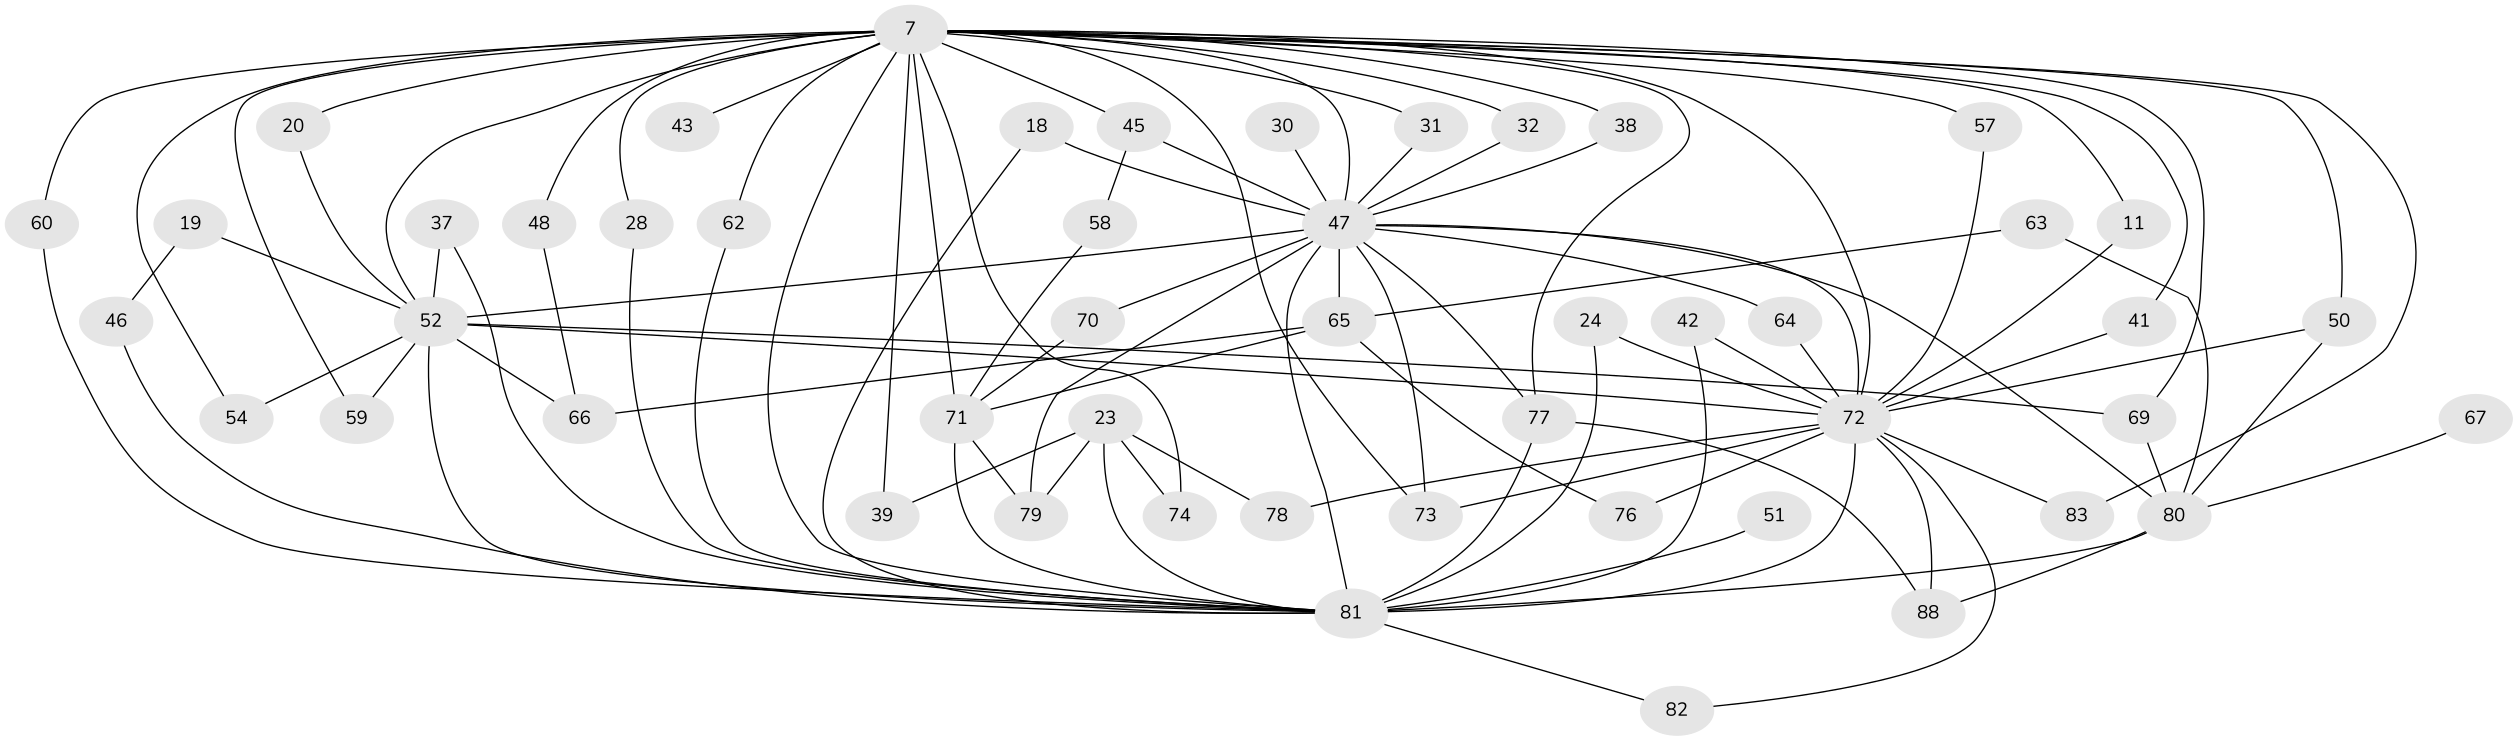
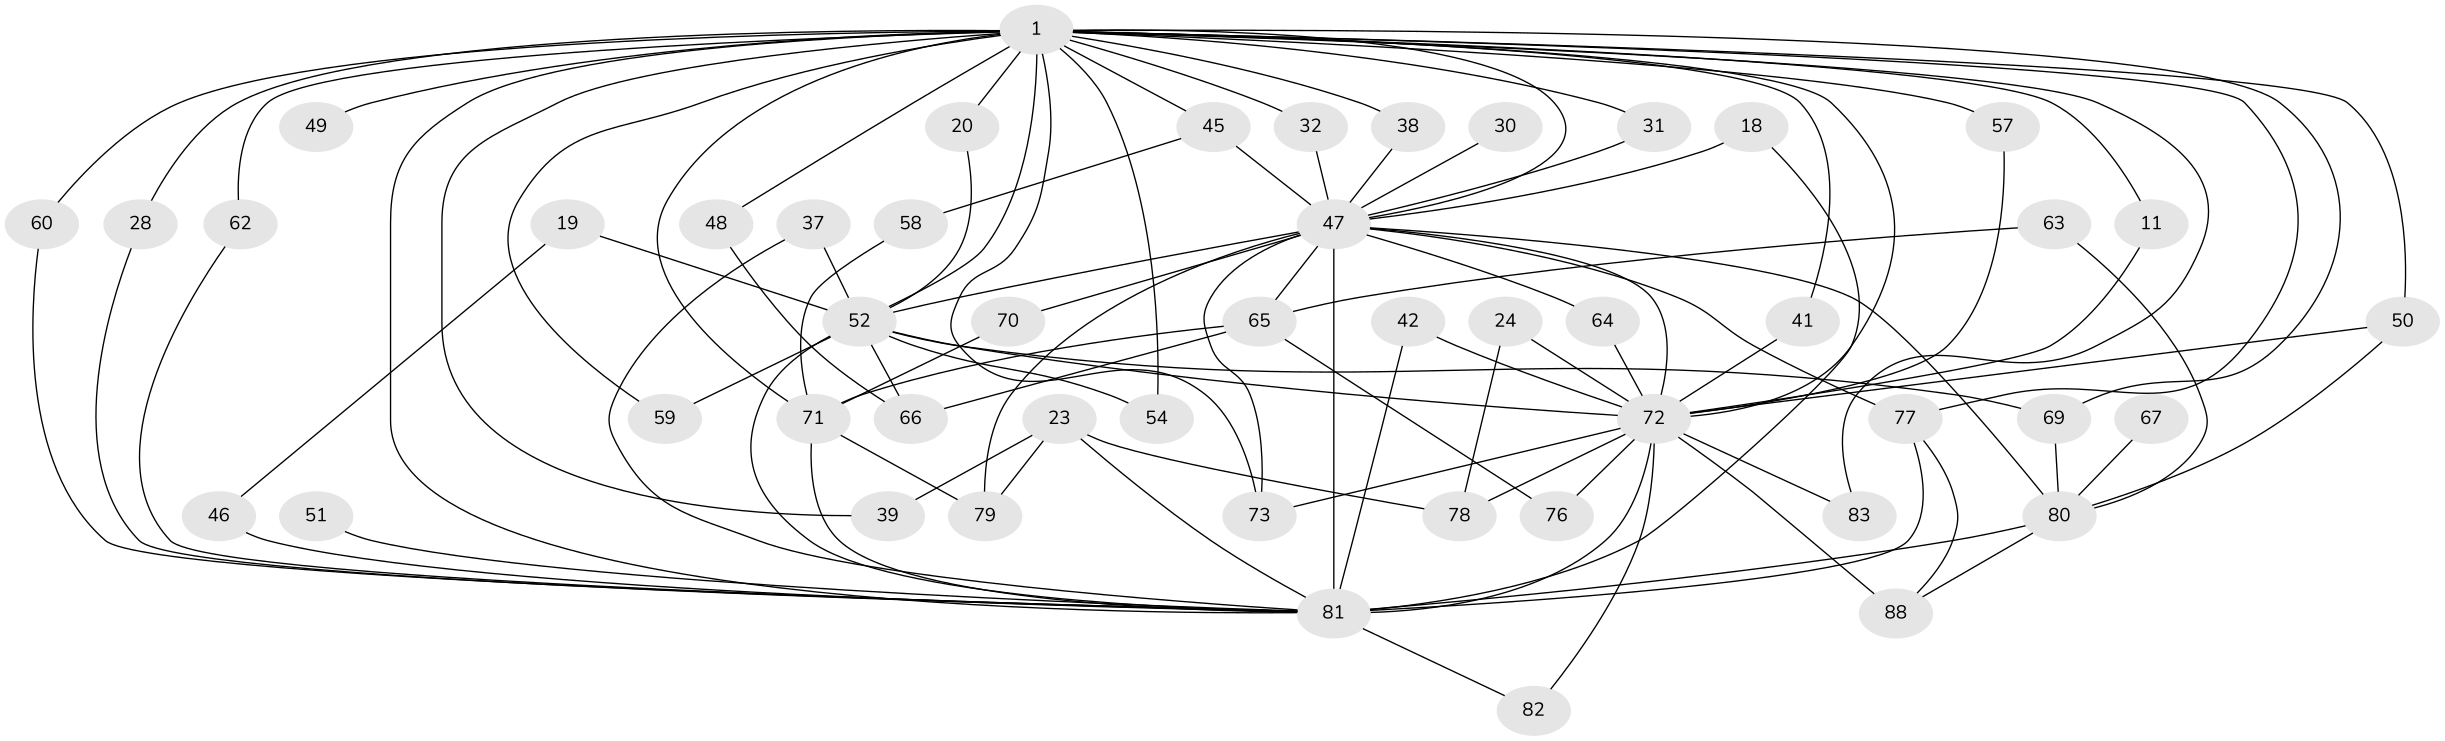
(911, 30) -> (1037, 30)
(682, 127) -> (316, 127)
(1543, 514) -> (1482, 419)
(1180, 516) -> none
